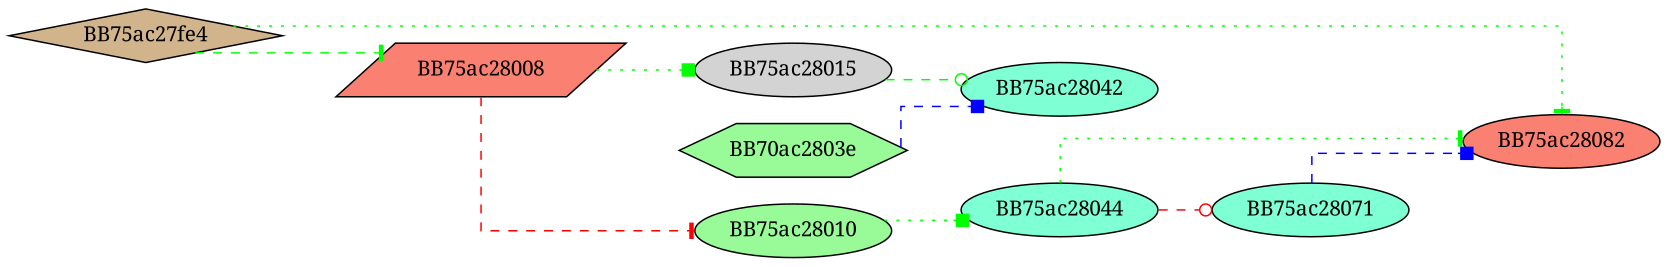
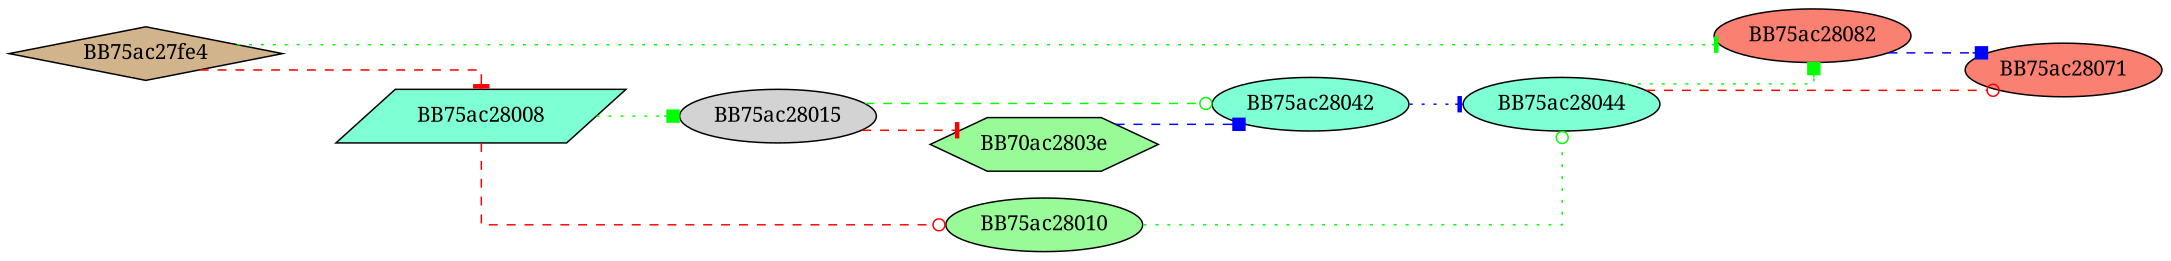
(286, 53) -> (346, 70)
(481, 70) -> (481, 116)
none -> (1432, 104)
none -> (907, 130)
(1236, 138) -> (1723, 84)
(1370, 153) -> (1930, 53)
(1311, 210) -> (2064, 70)
(919, 220) -> (1394, 225)
(517, 231) -> (666, 225)
